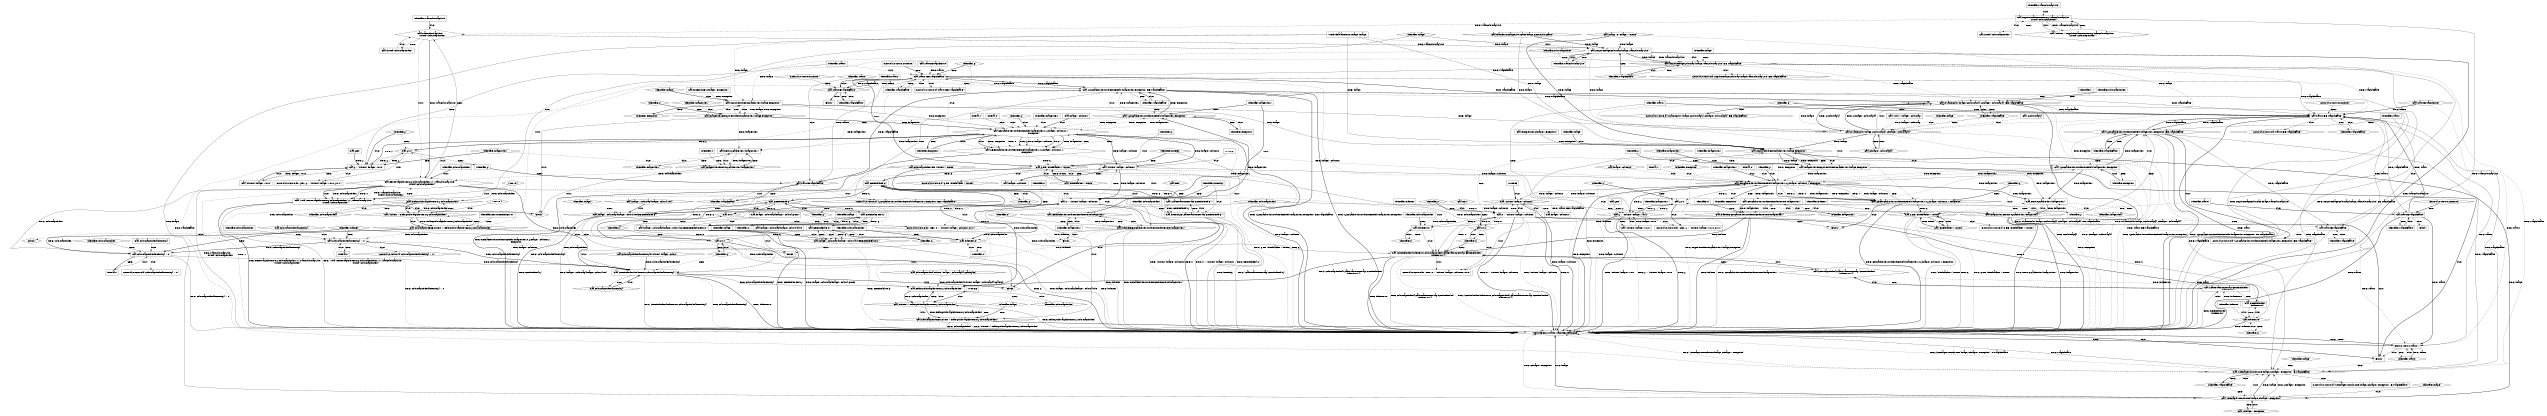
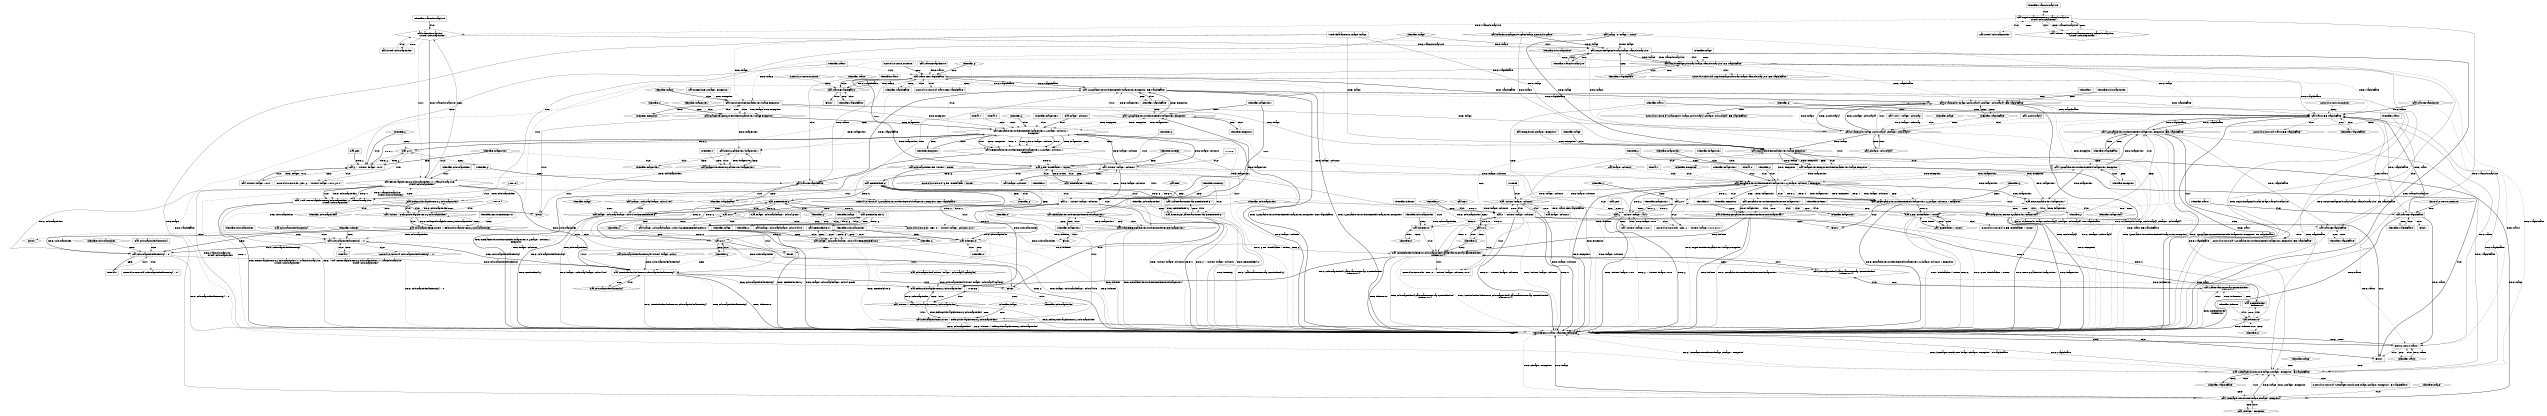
(1626, 44) -> (1626, 44)
